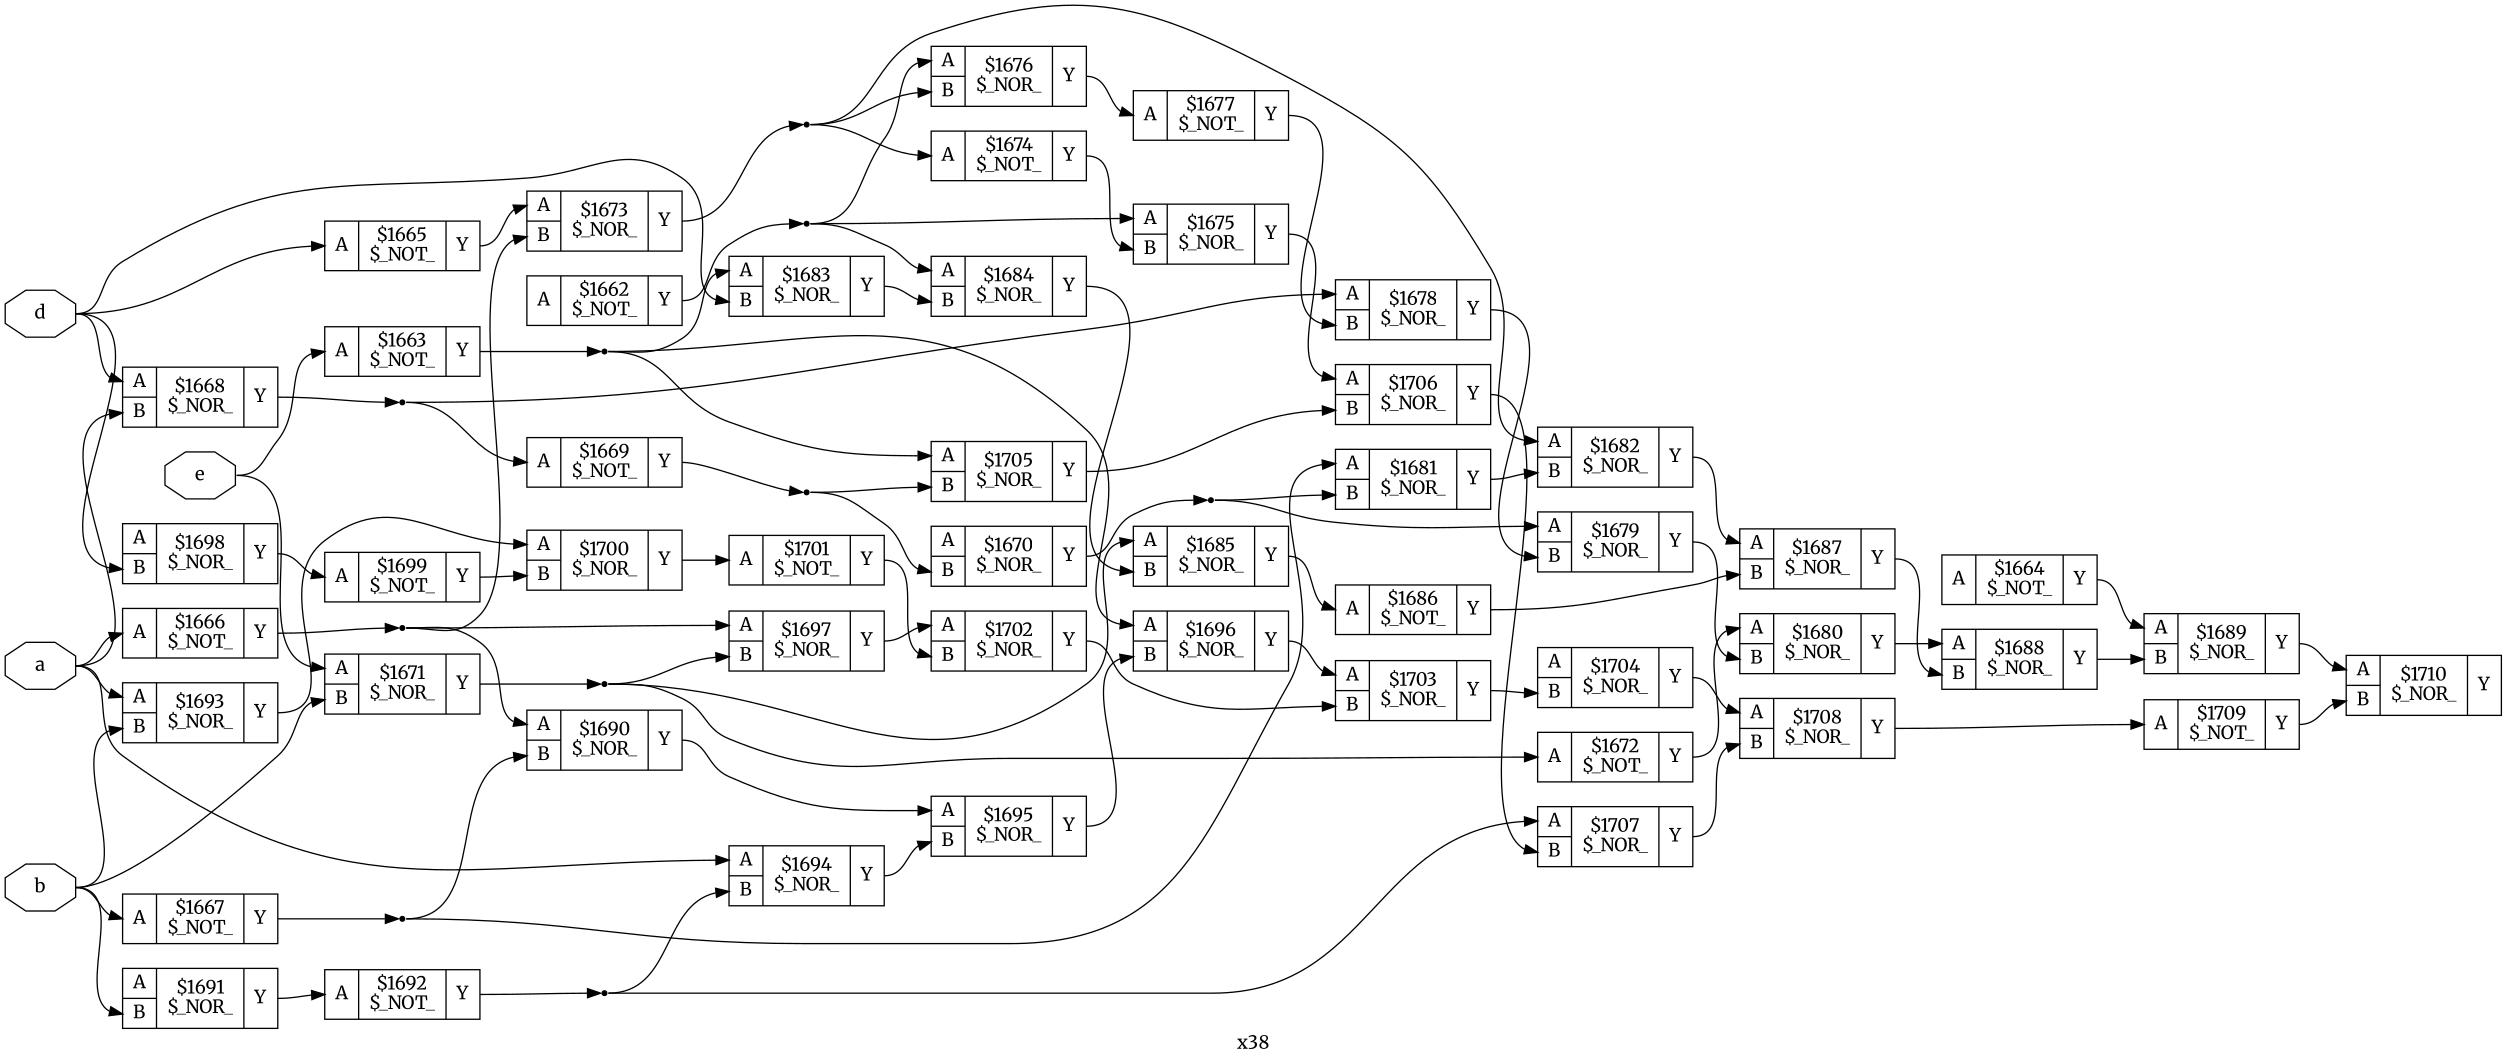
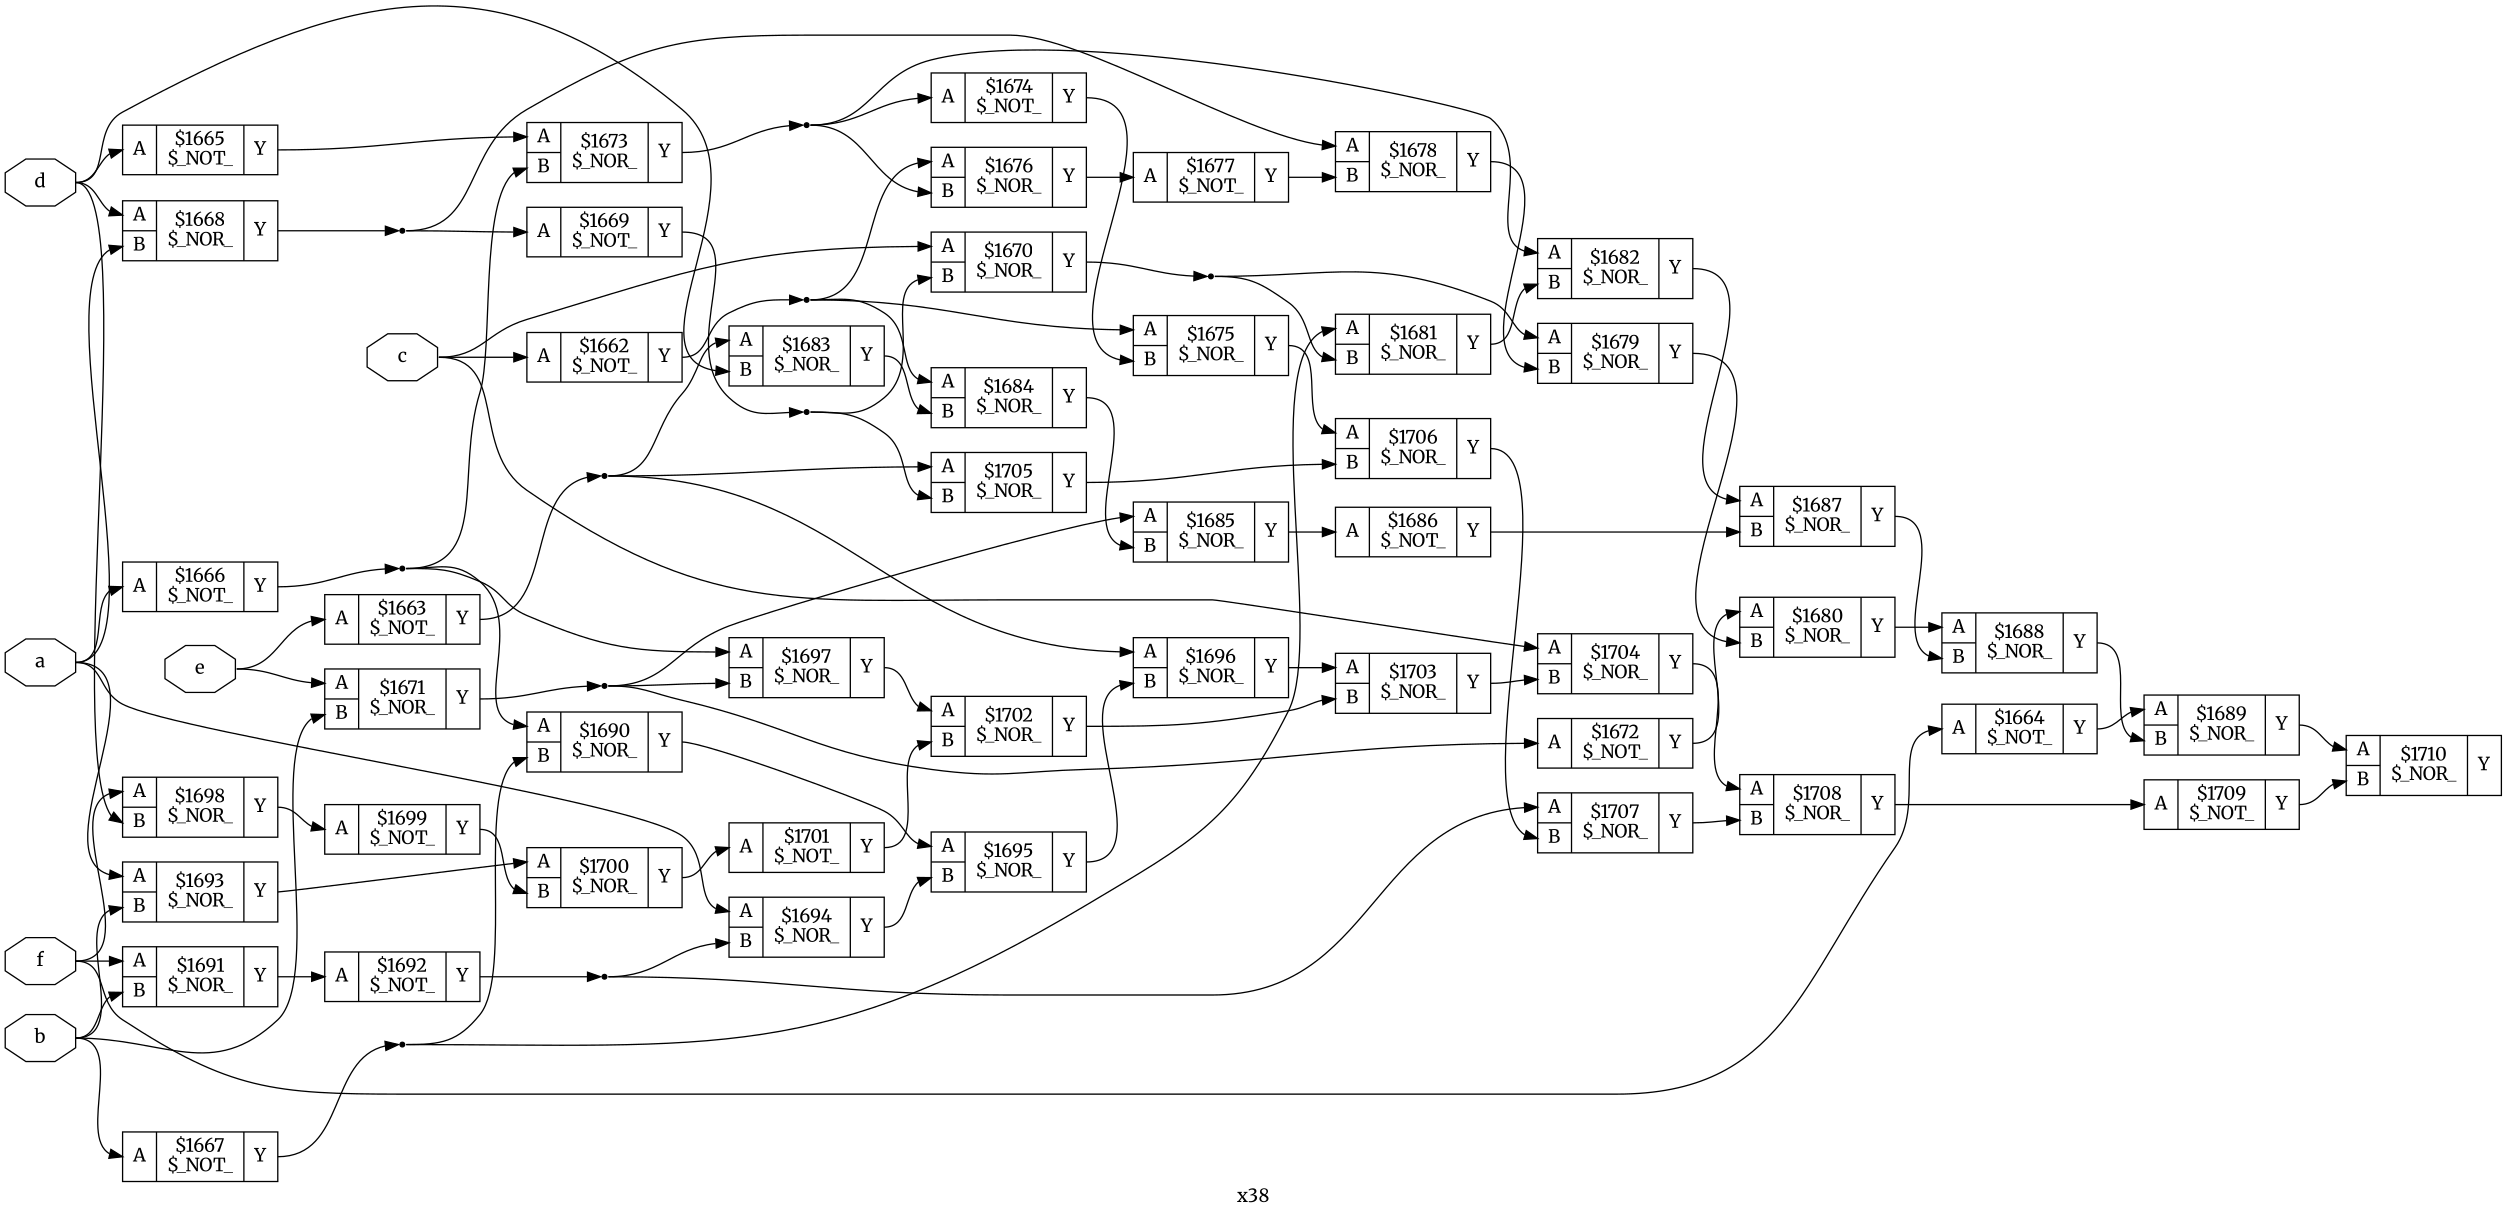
none -> (402, 357)
none -> (40, 961)
